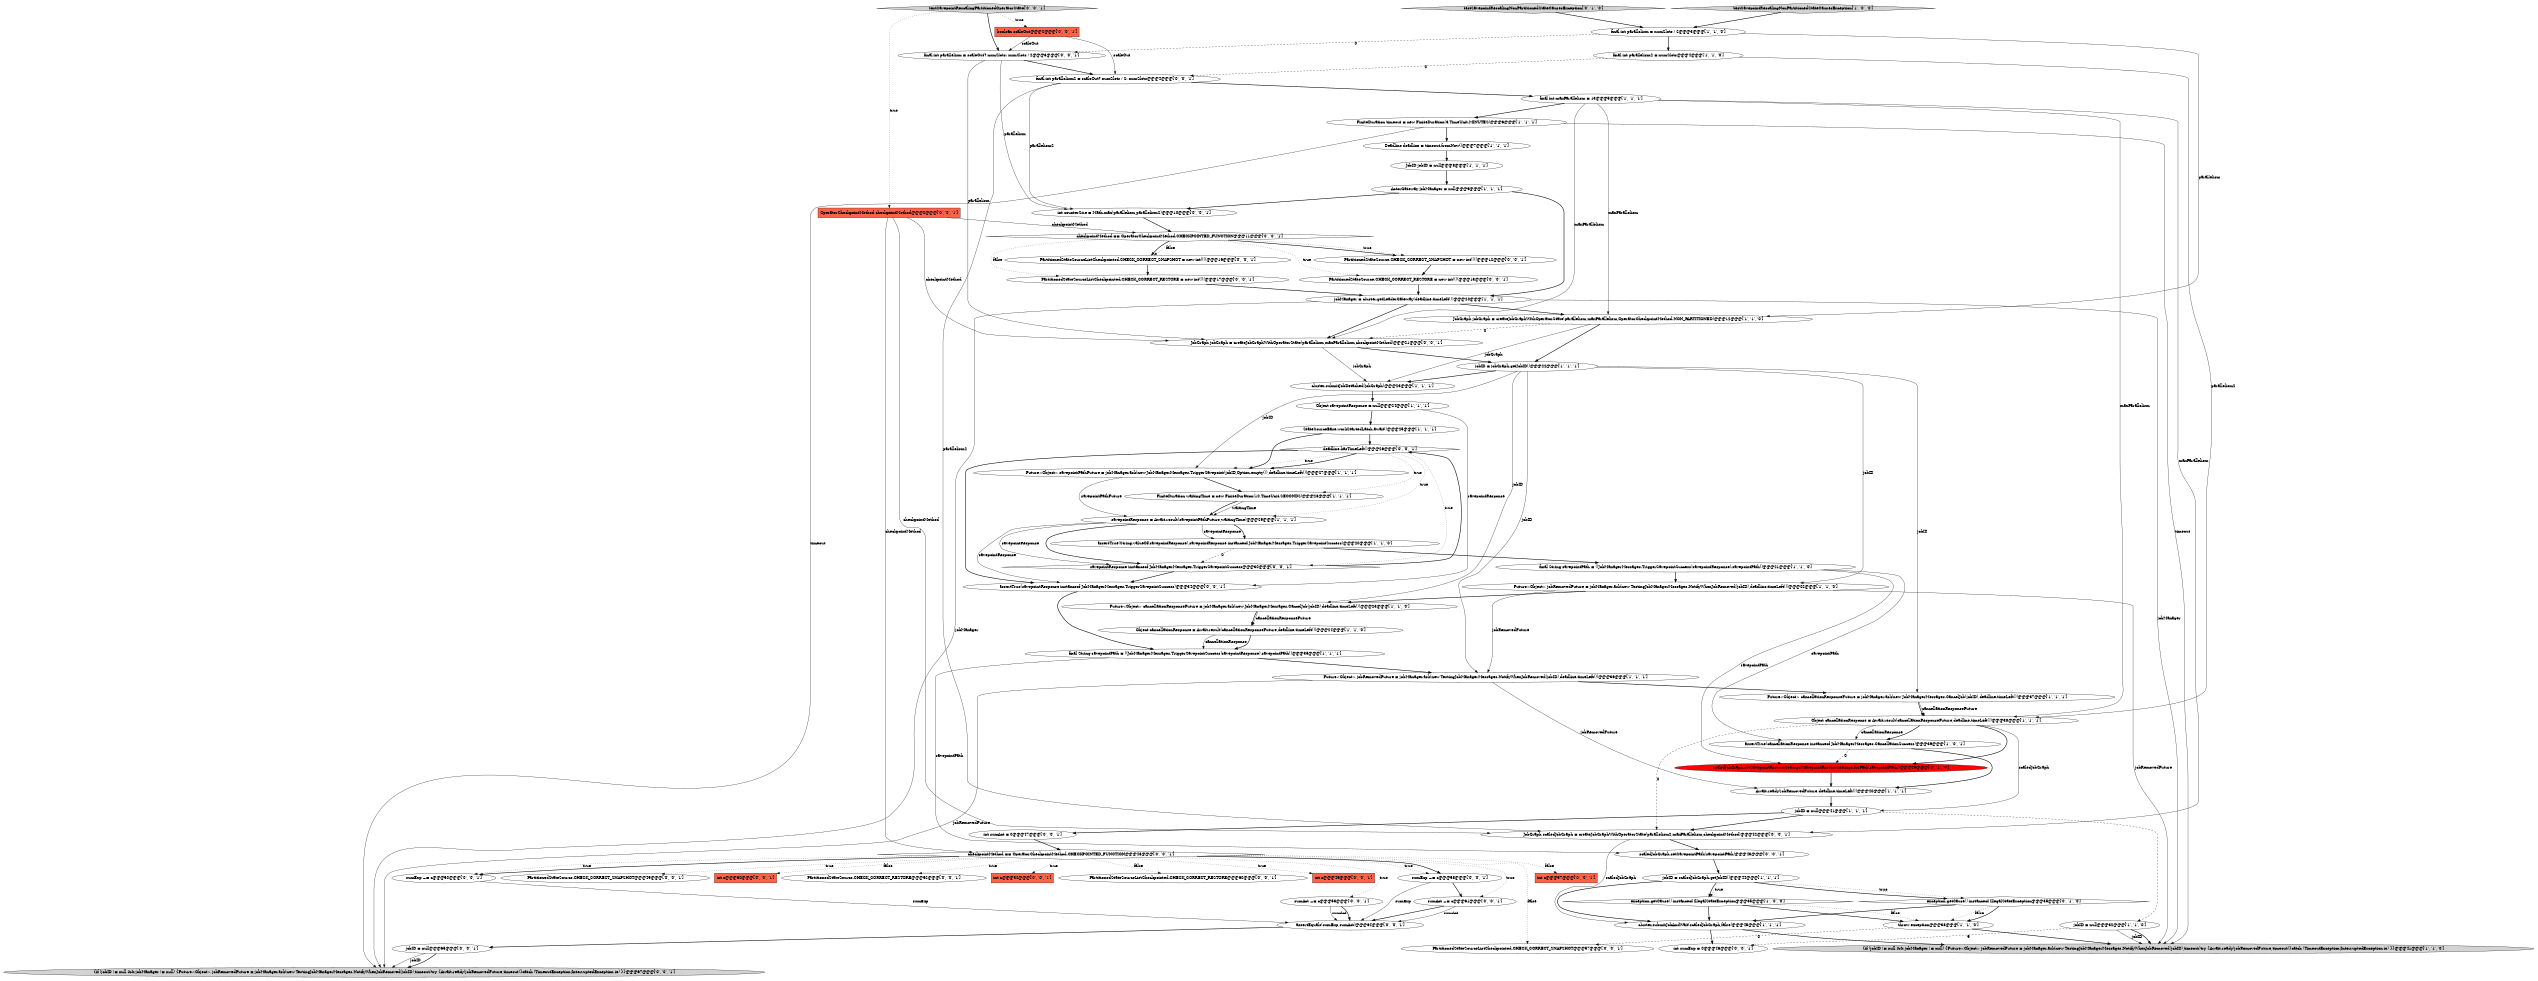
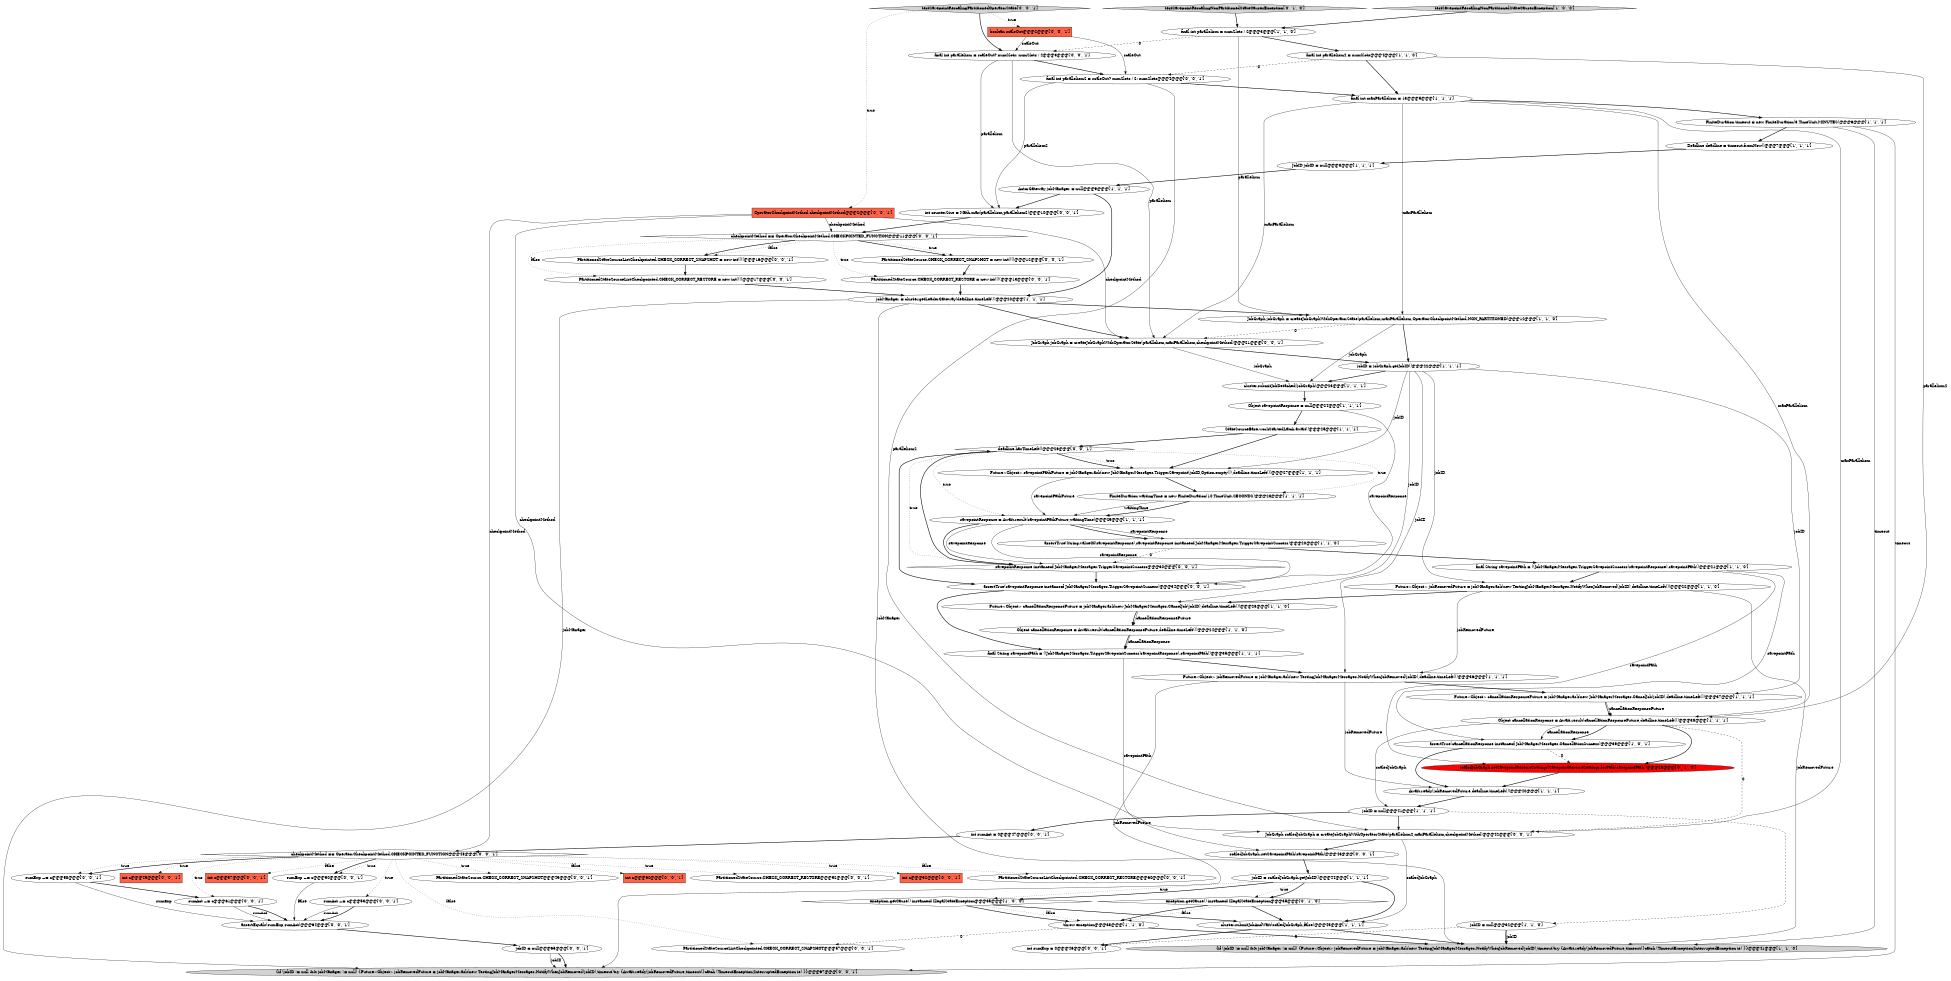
none -> (1381, 76)
(921, 902) -> (302, 902)
